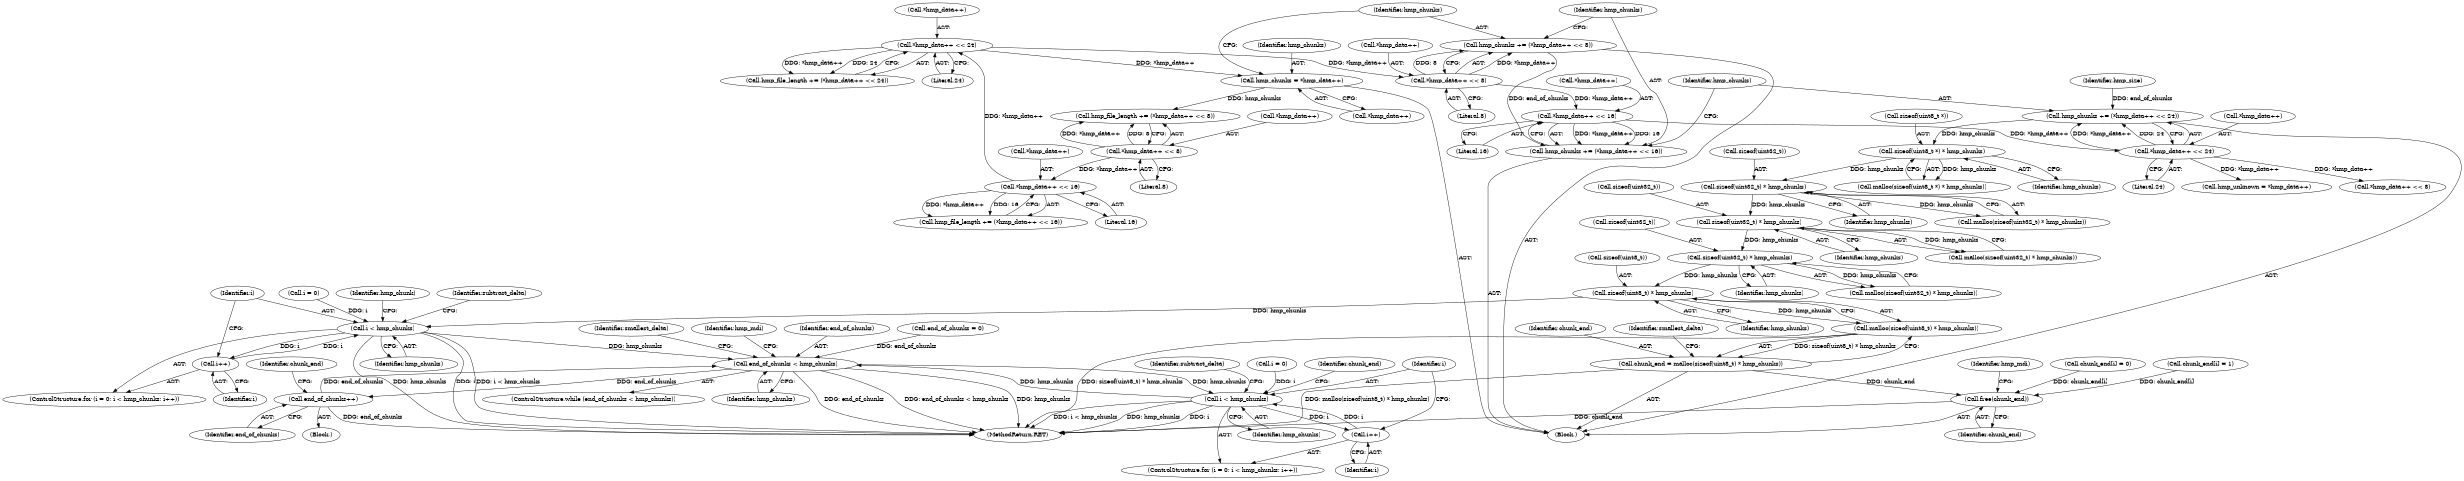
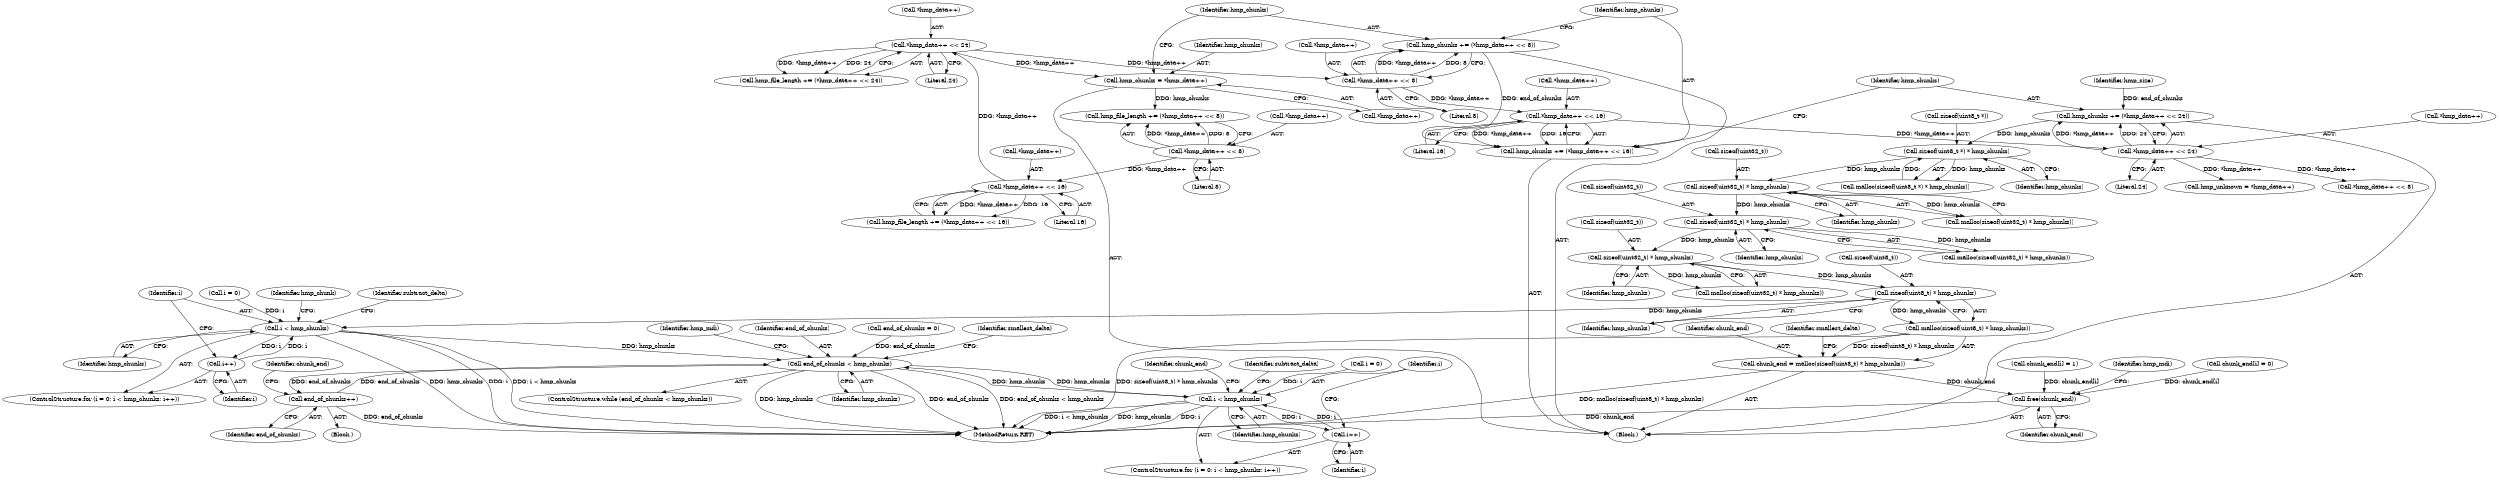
(1915, 169) -> (1913, 169)
(1861, 358) -> none
